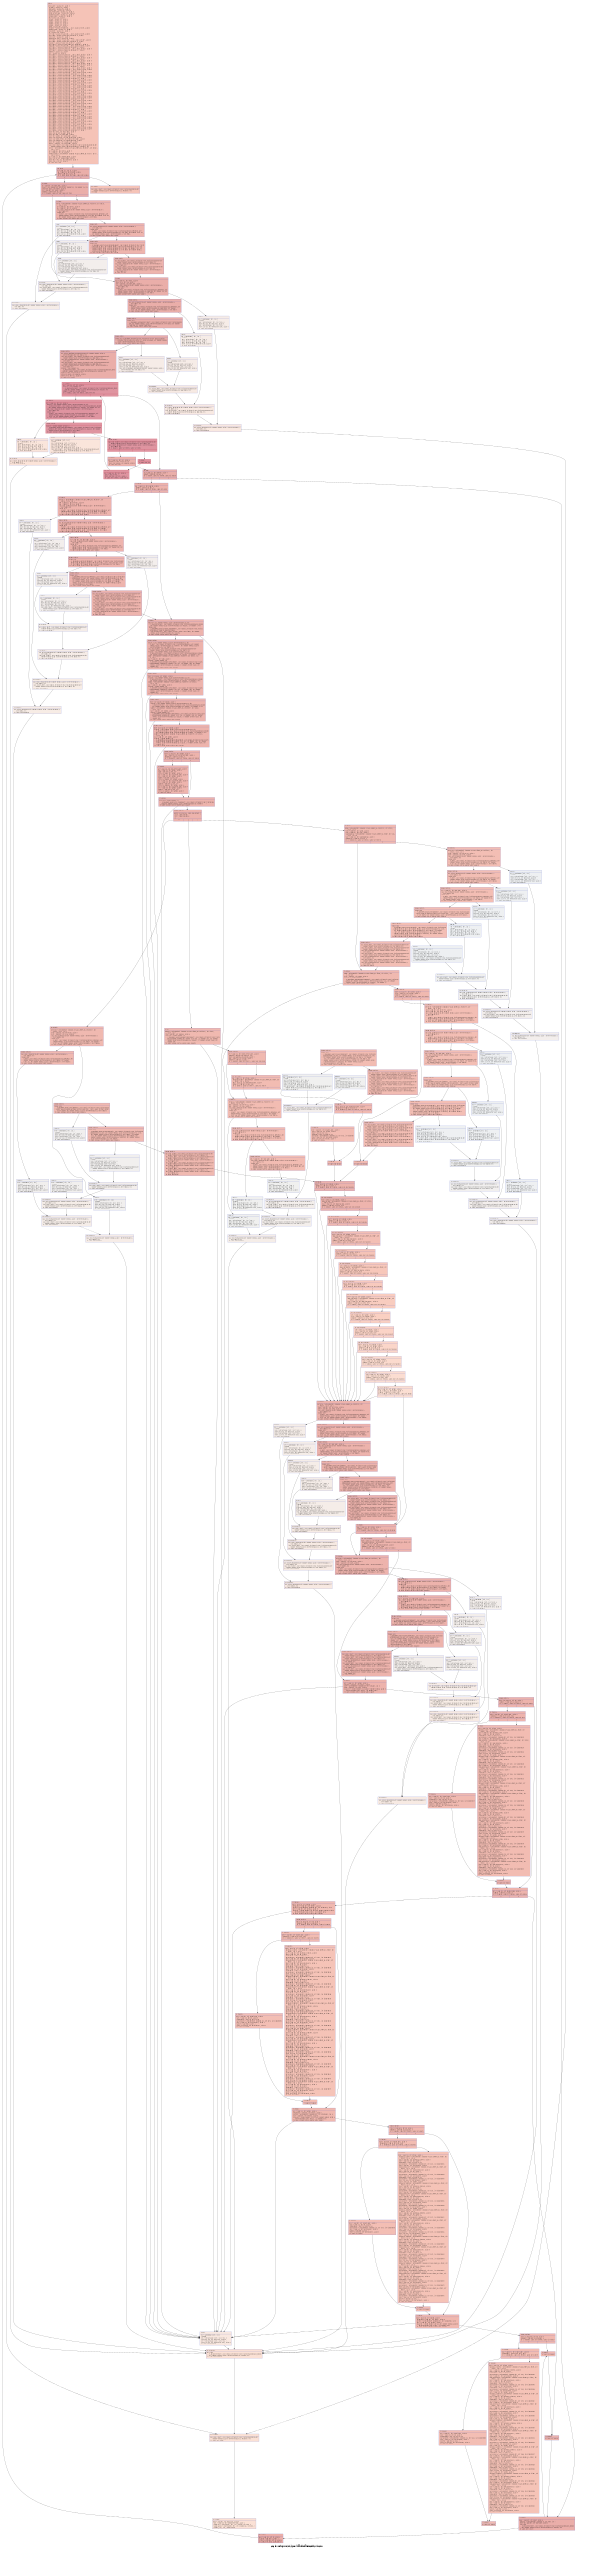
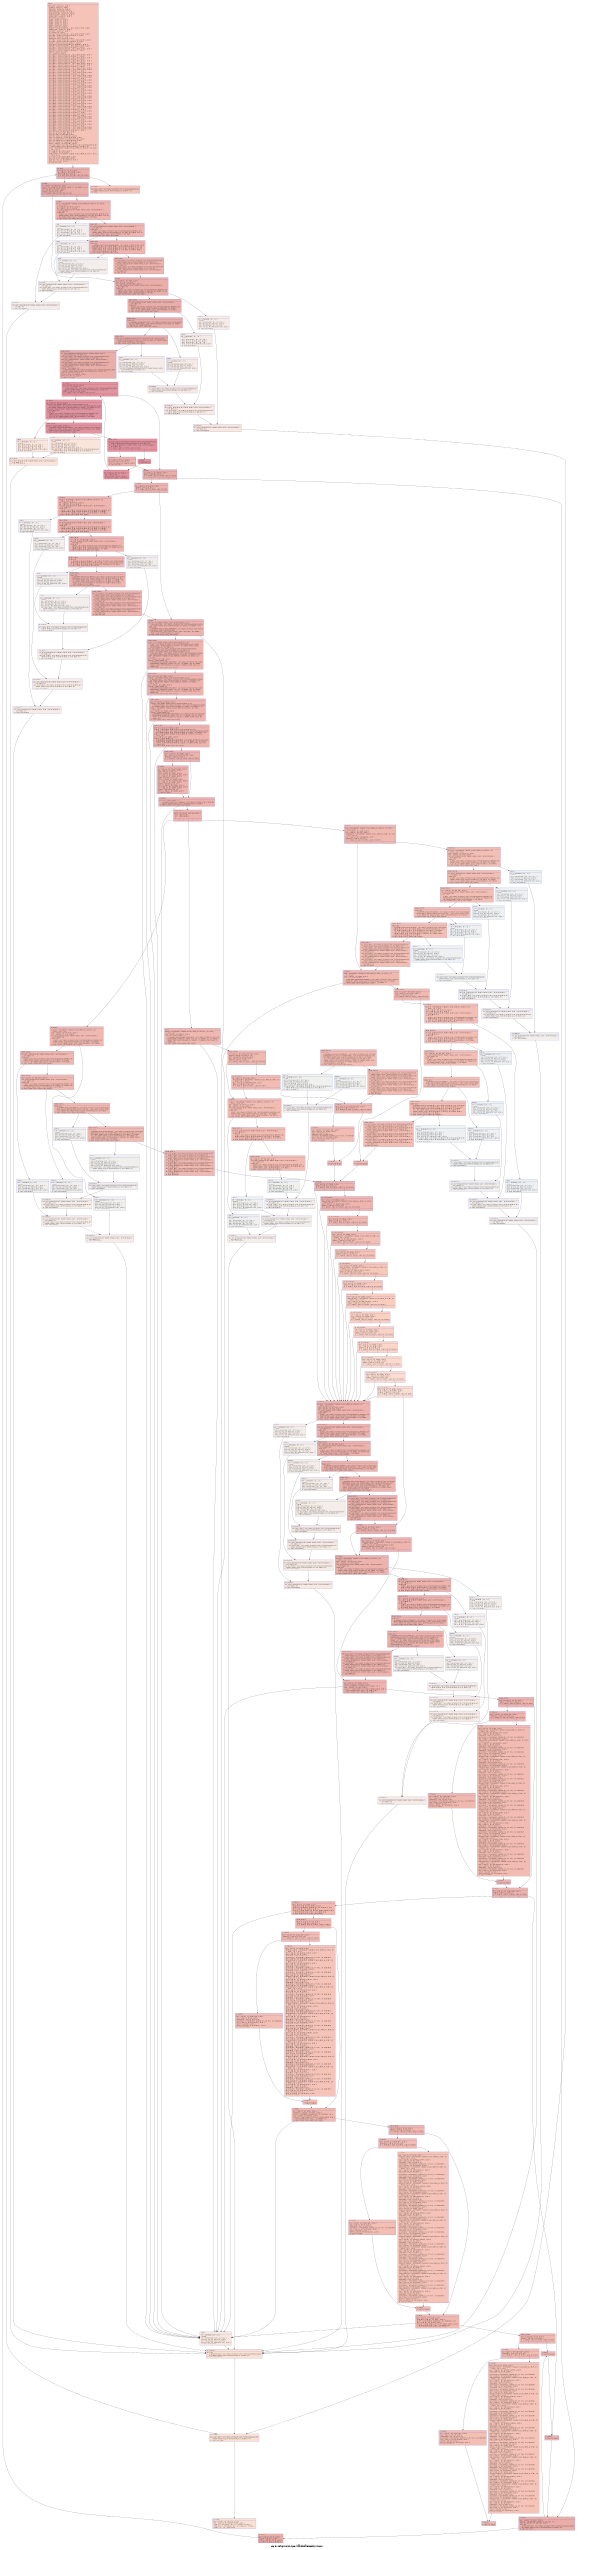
none -> (47, 1082)
(401, 1507) -> (375, 1522)
